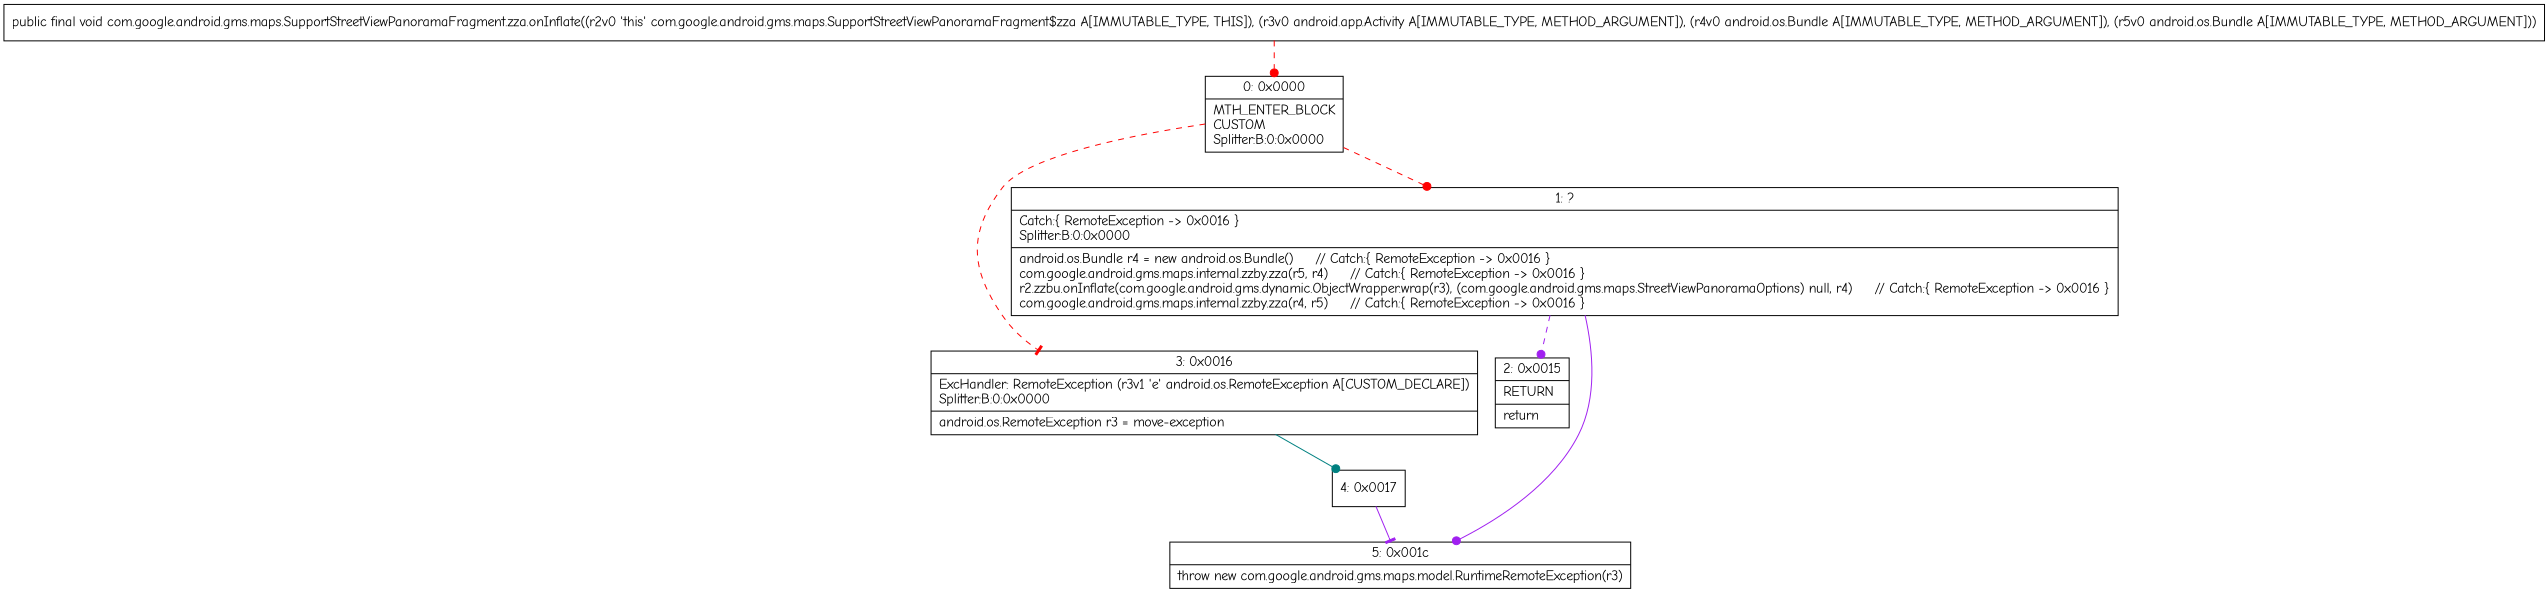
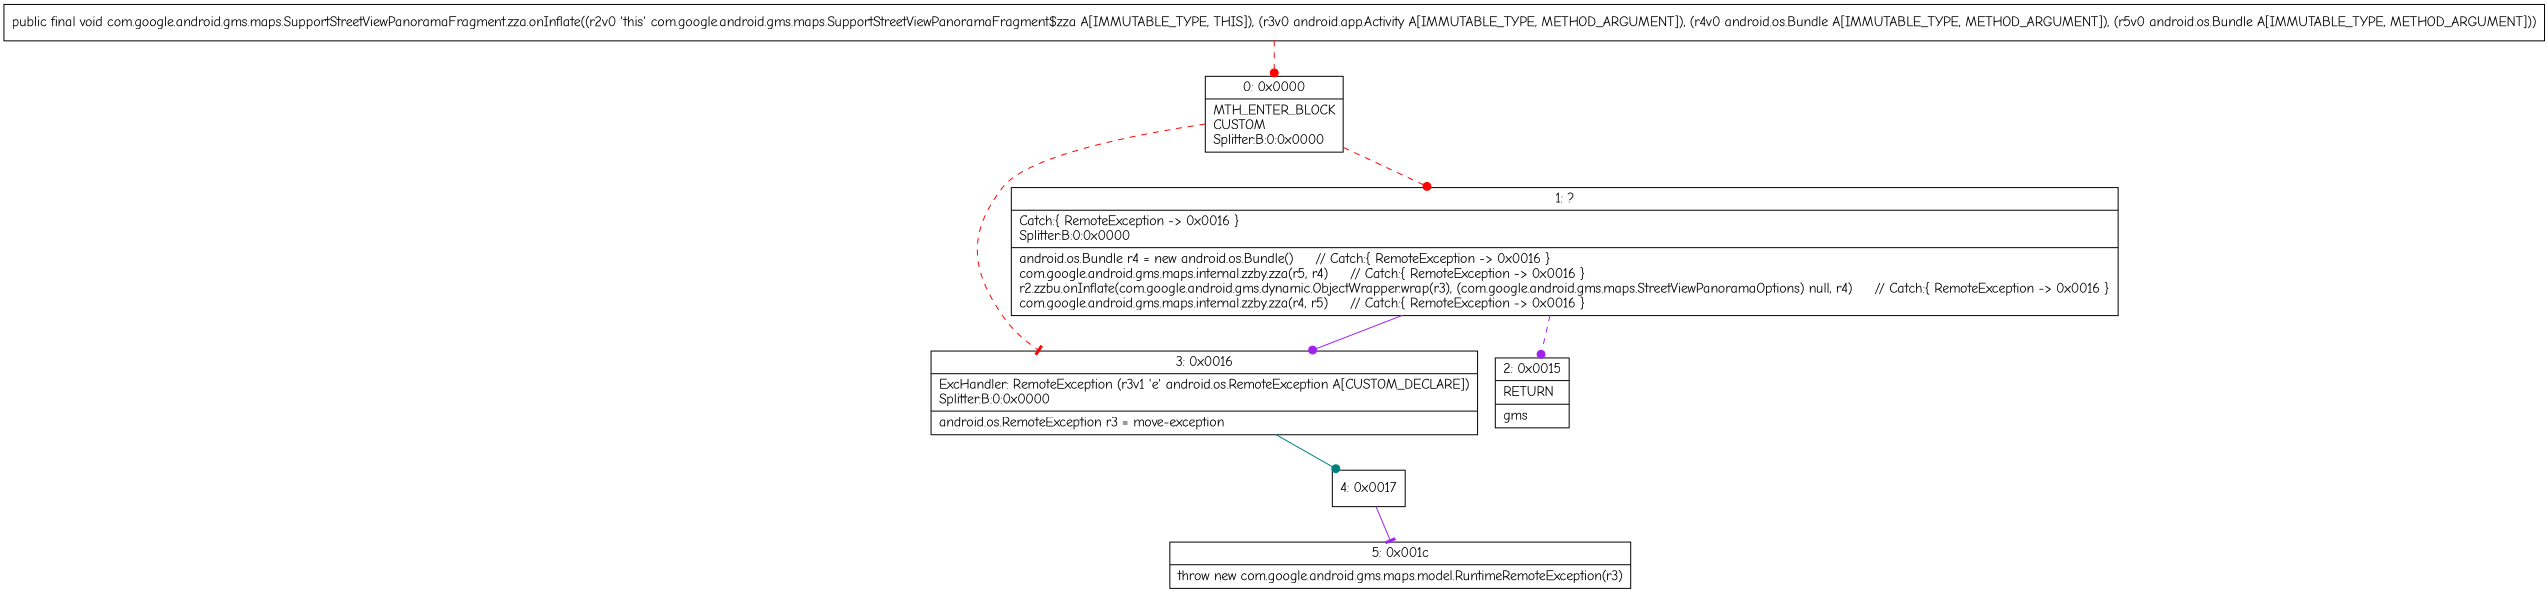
(1521, 416) -> (1515, 416)
(1569, 451) -> (1360, 332)
